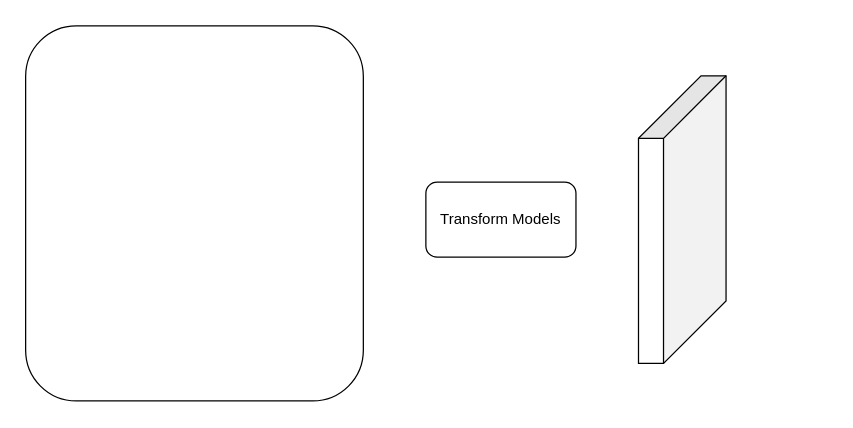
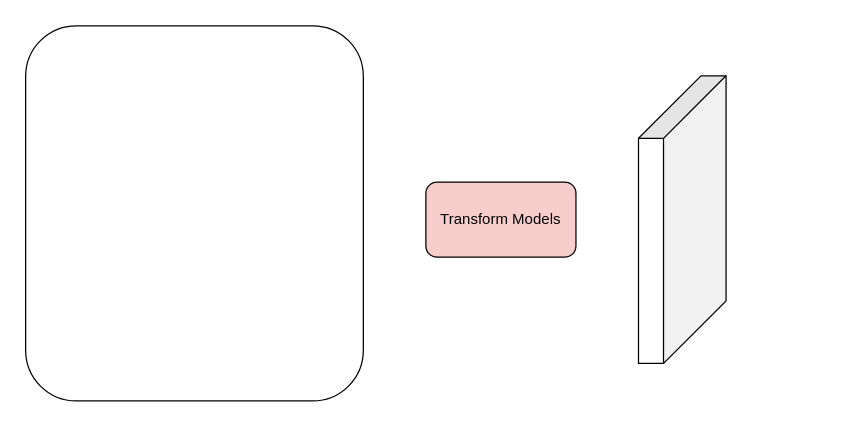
(501, 219) -> (501, 219)
